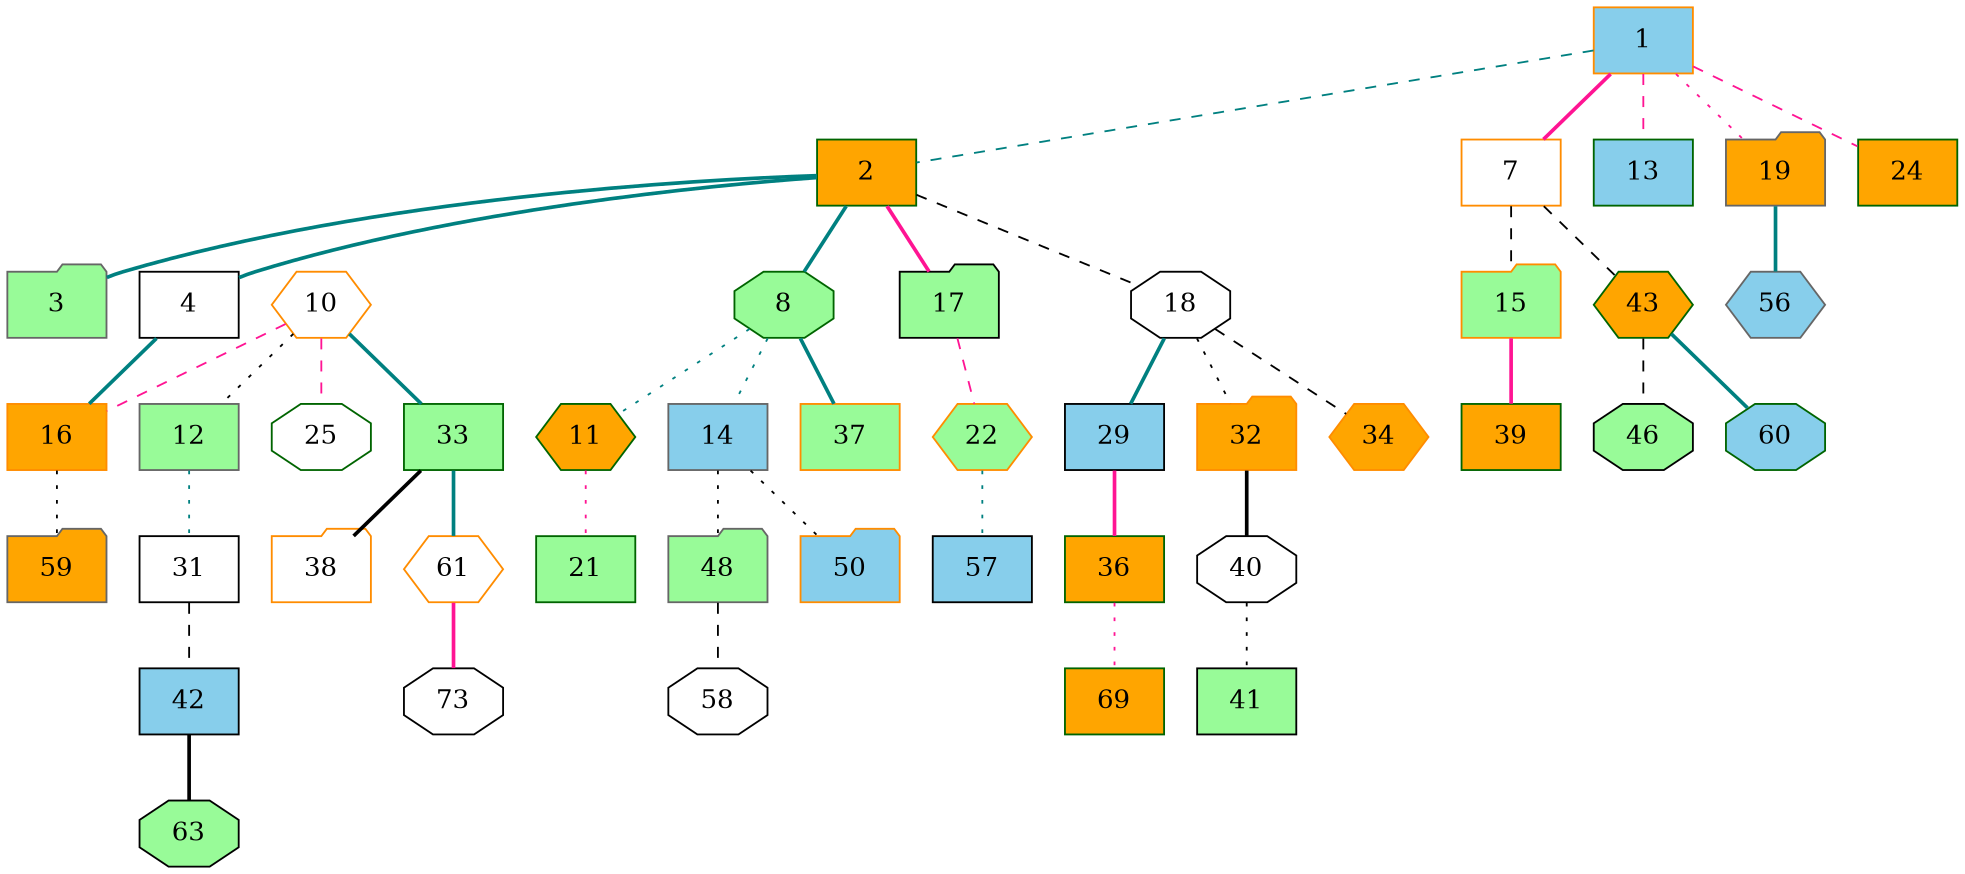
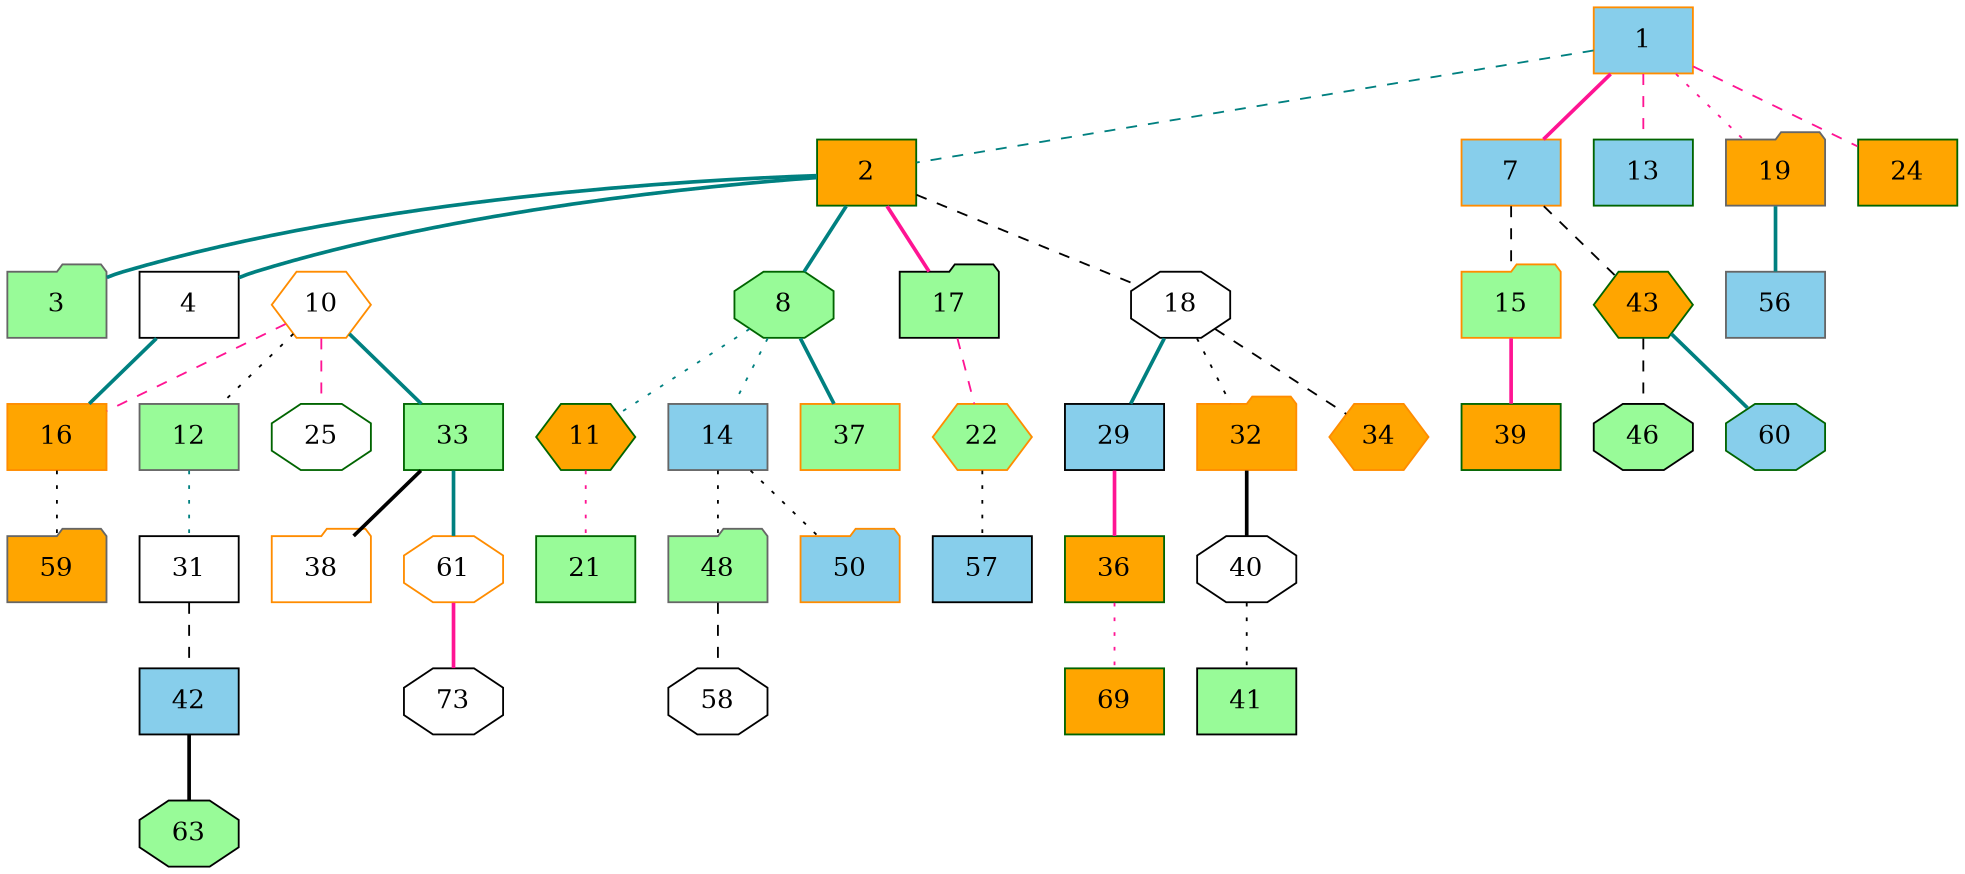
(1511, 173) -> (1511, 173)
(1776, 305) -> (1776, 305)
(982, 503) -> (982, 503)
(454, 569) -> (454, 569)
